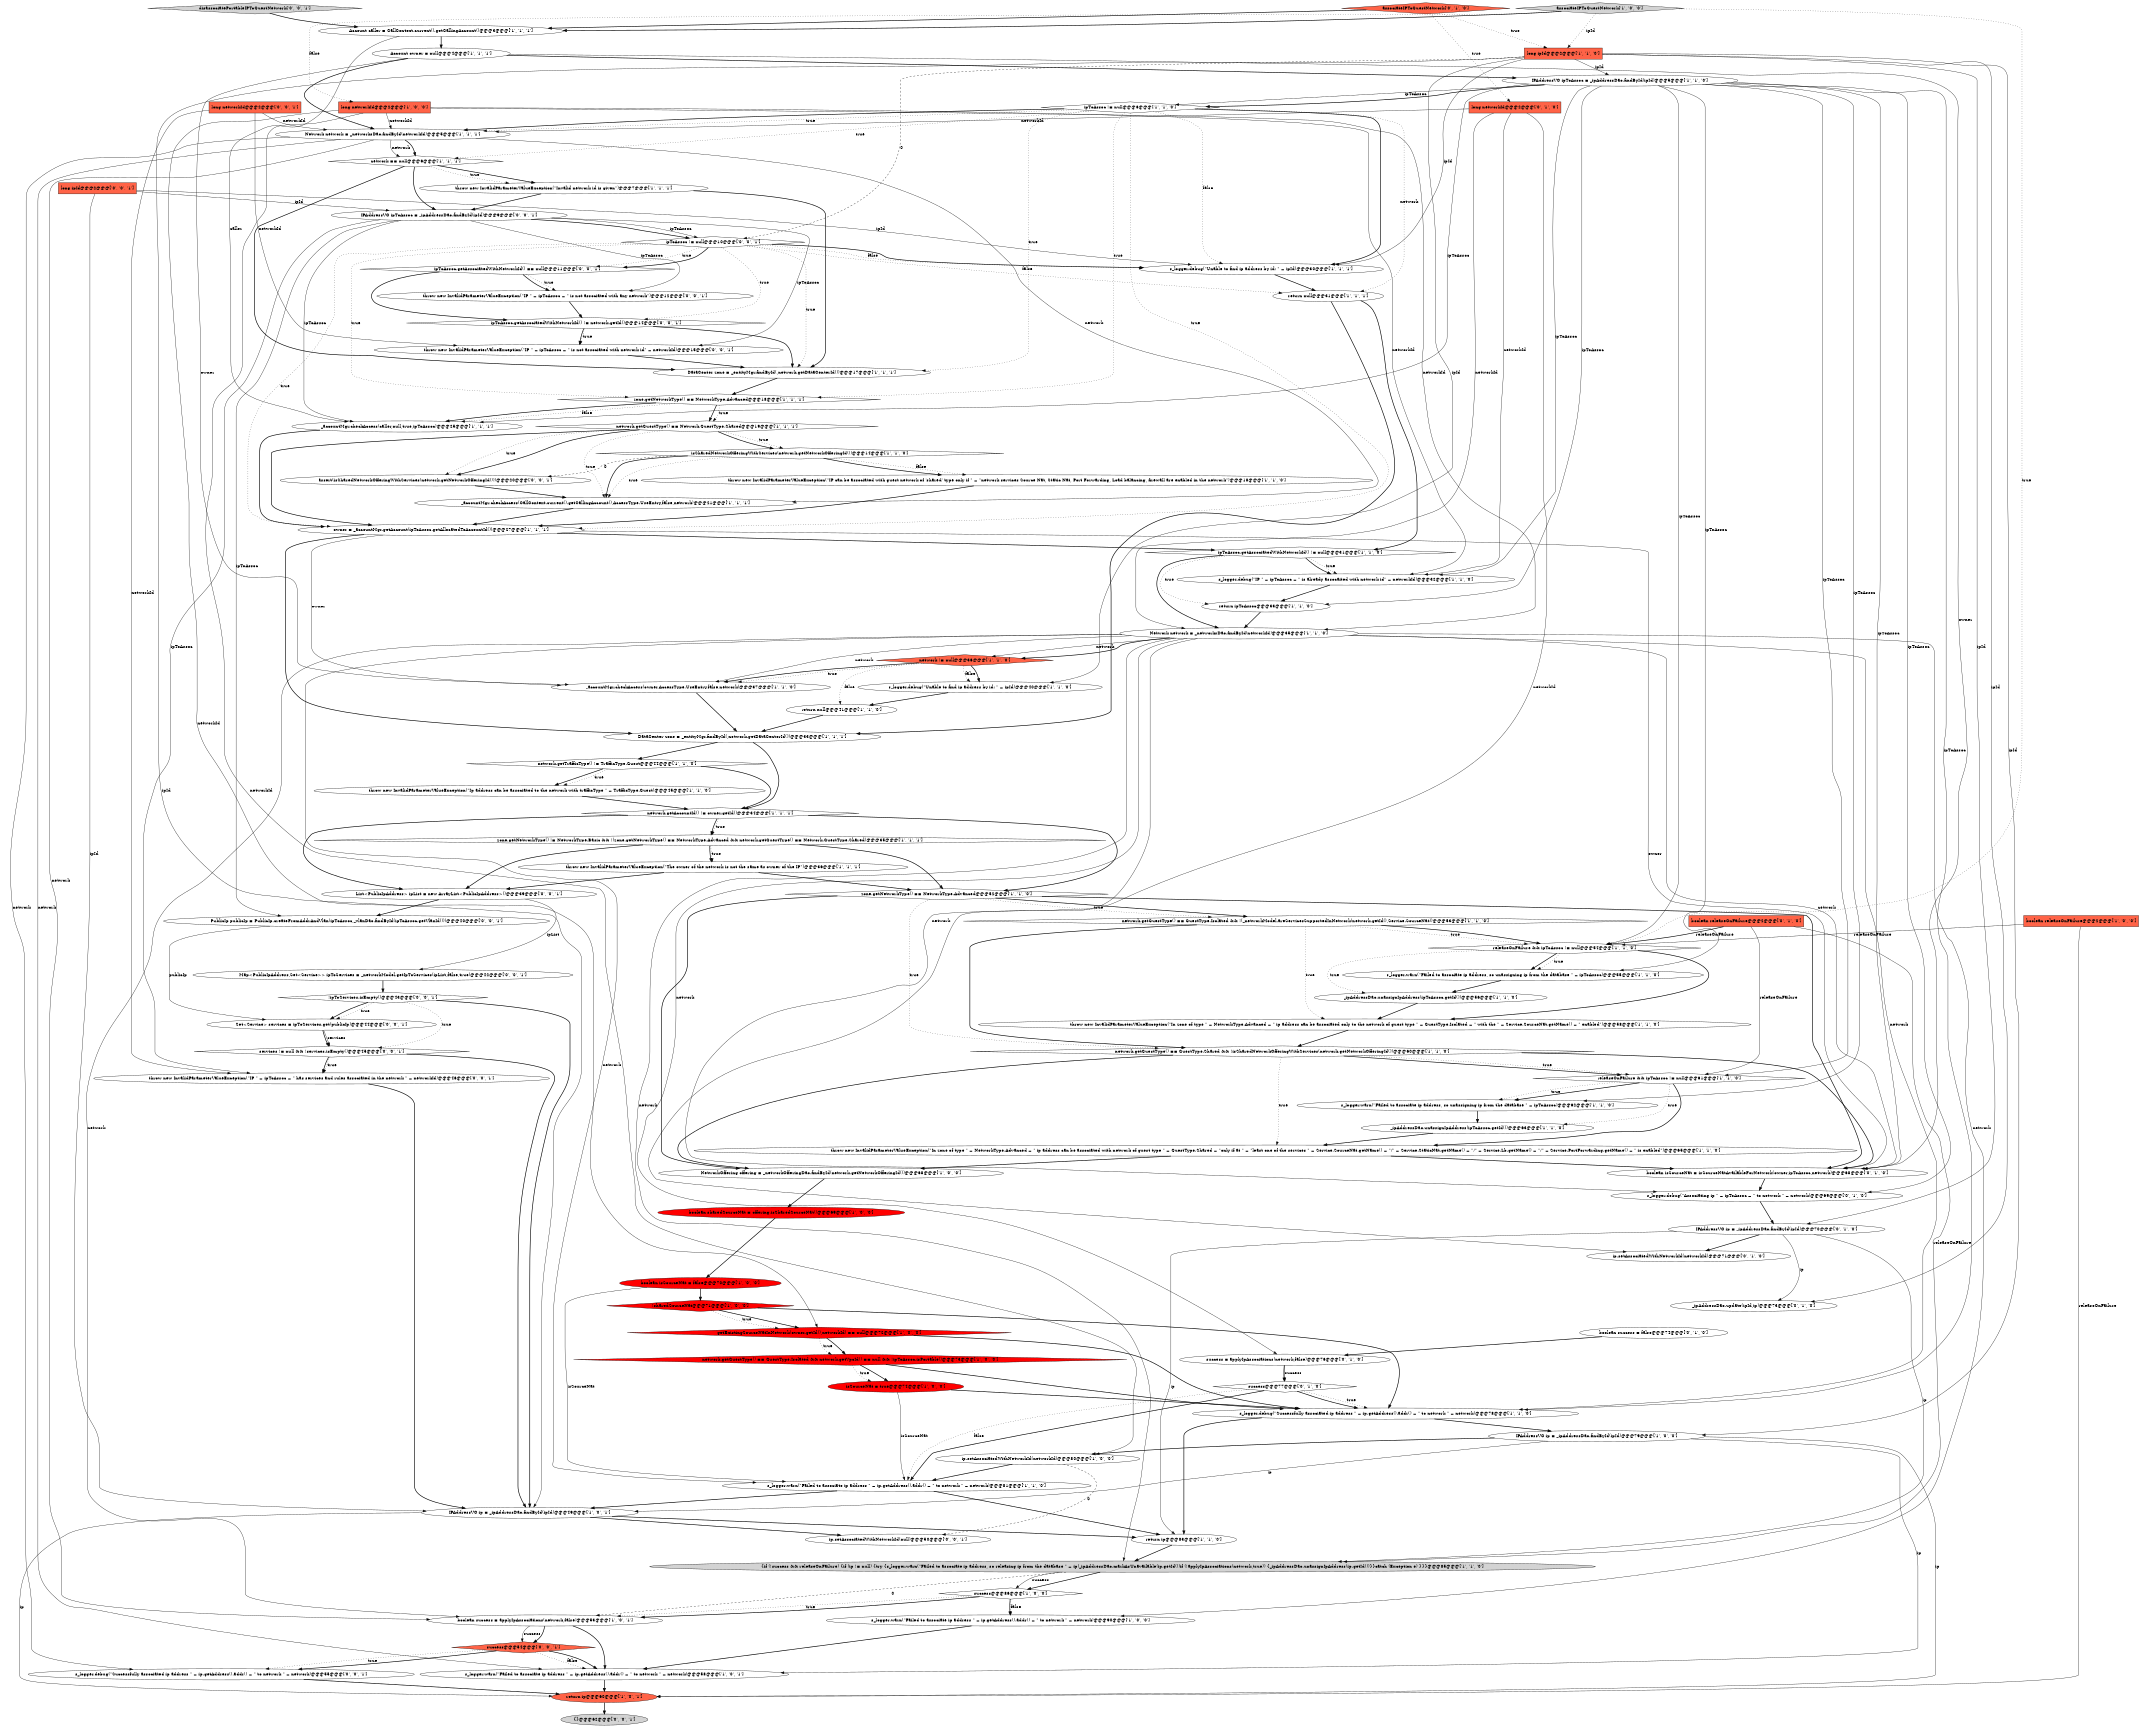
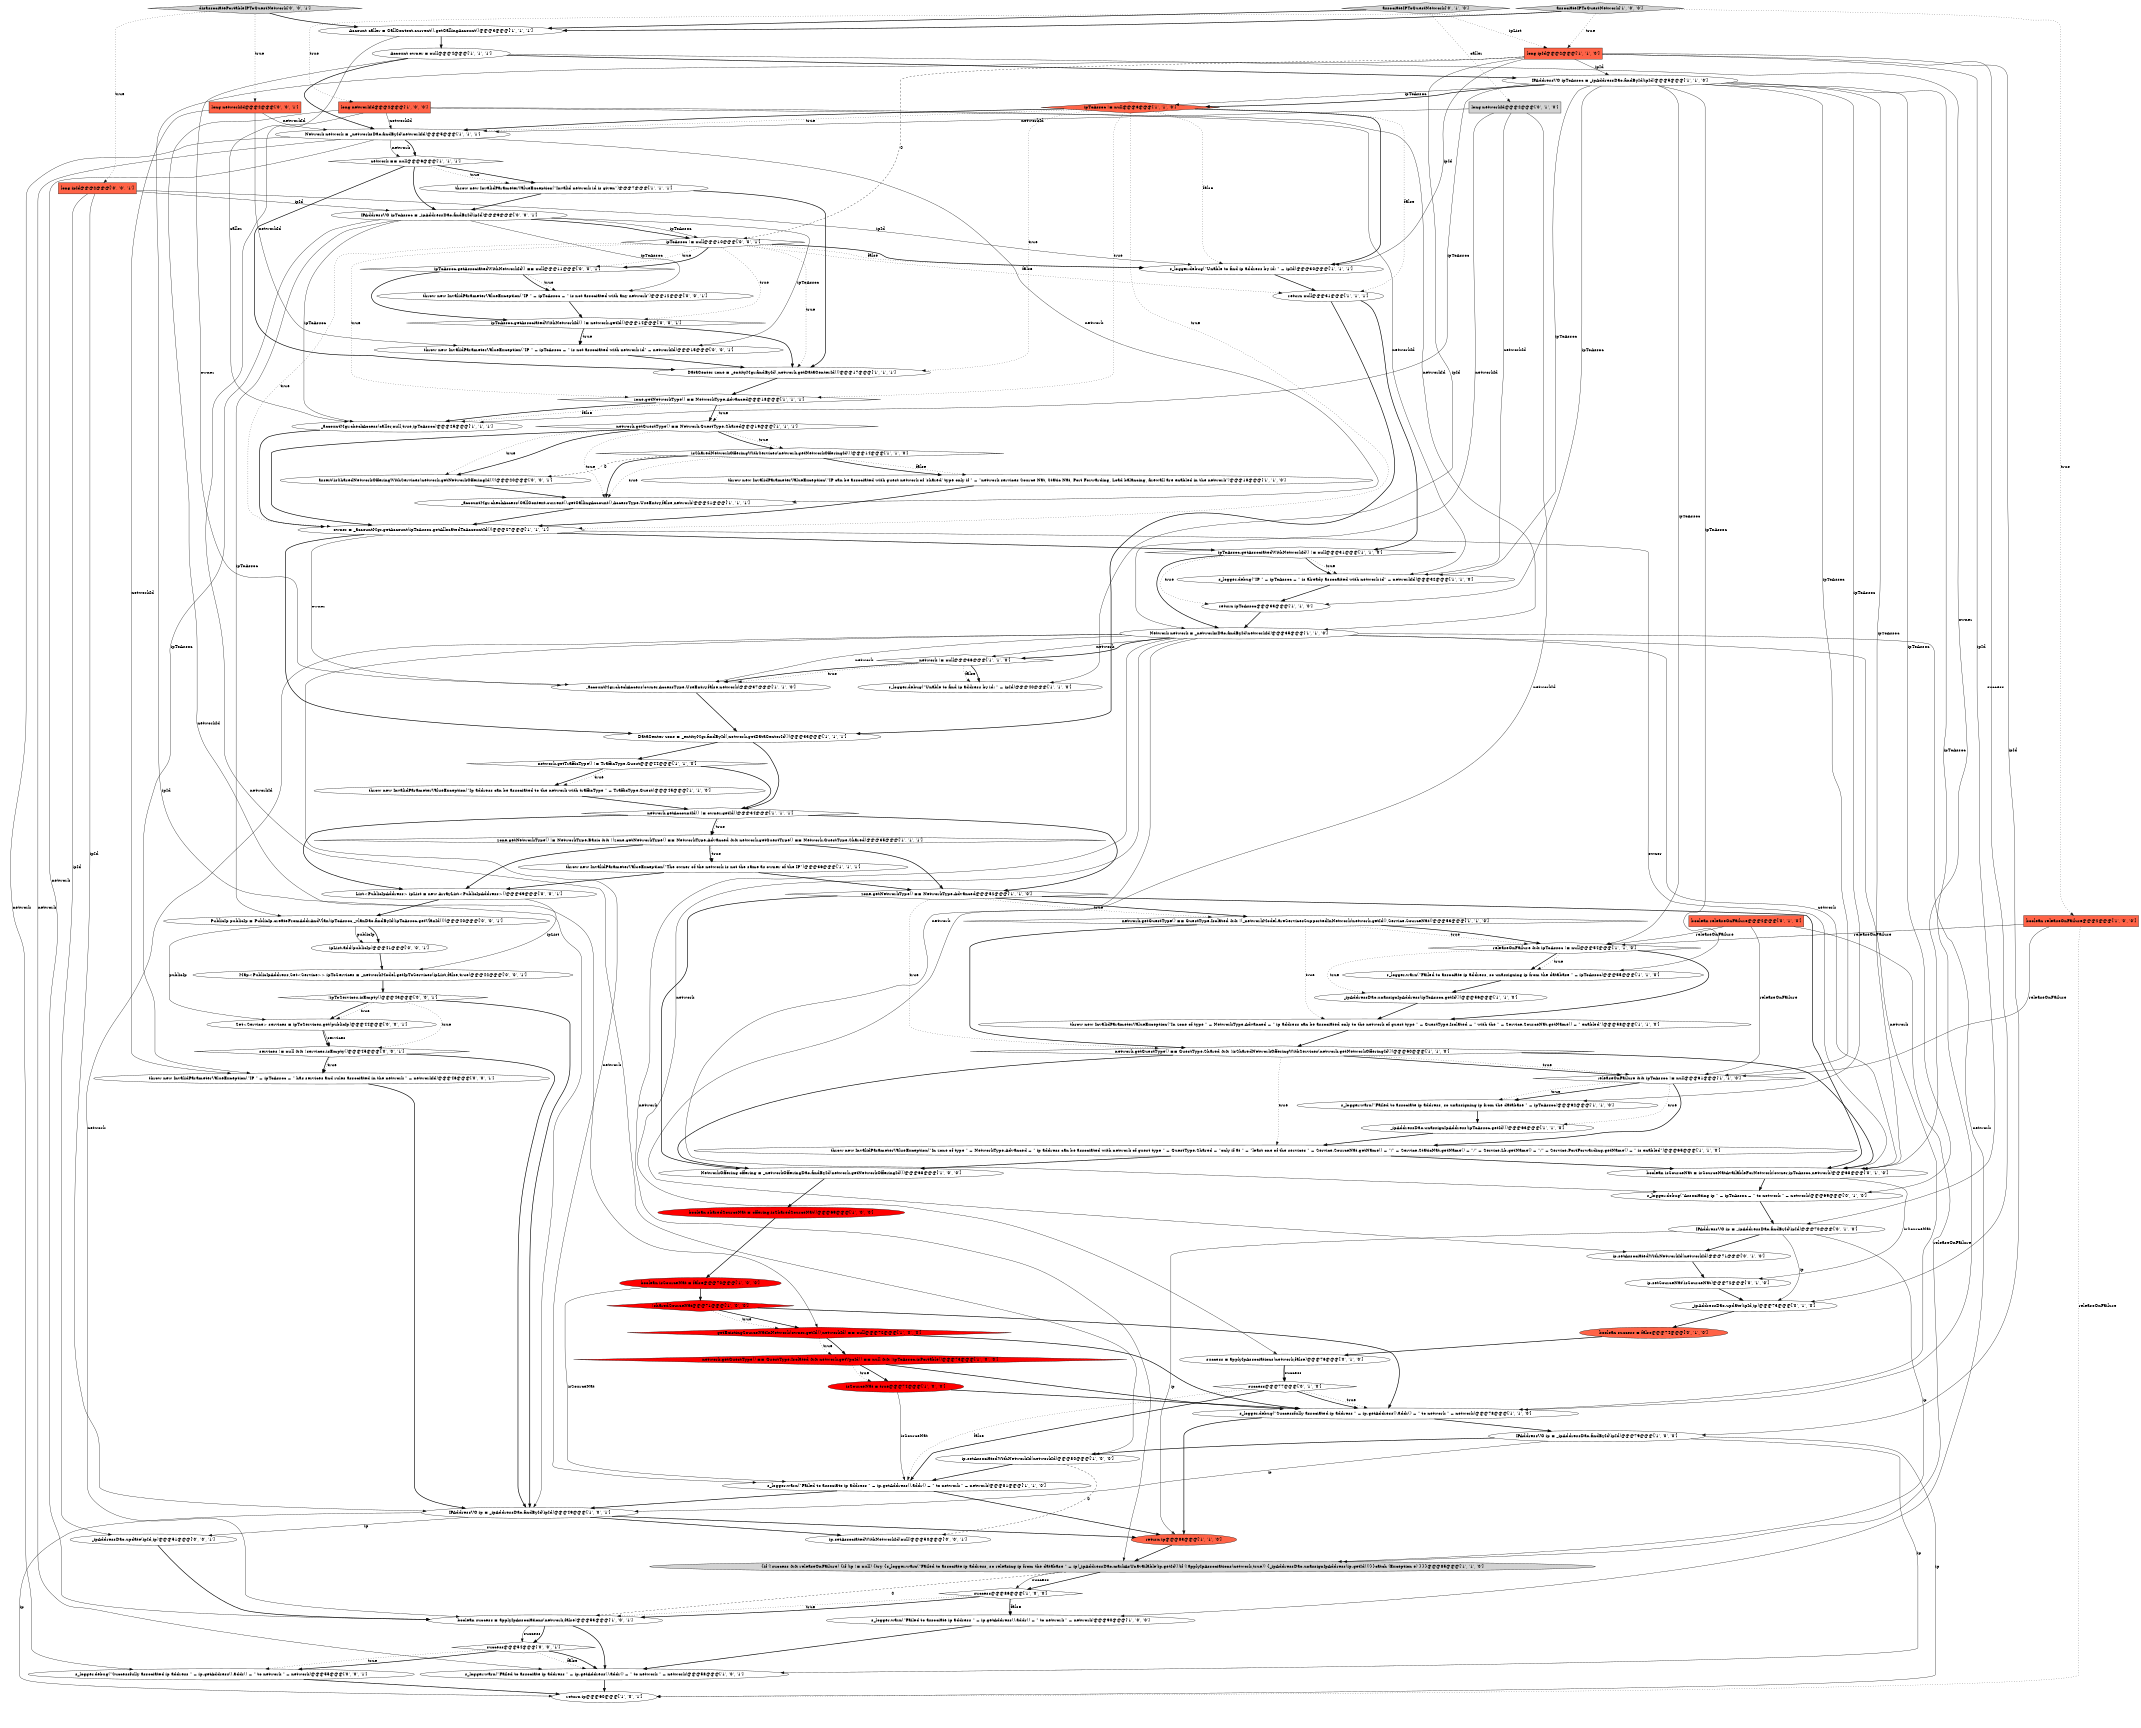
(1426, 8) -> (1426, 8)
(1515, 31) -> (1515, 31)
(1591, 31) -> (1591, 31)
(315, 54) -> (315, 54)
(1476, 54) -> (1476, 54)
none -> (255, 56)
none -> (115, 58)
(1130, 107) -> (1130, 107)
(1515, 107) -> (1515, 107)
(776, 135) -> none
(1409, 202) -> (1409, 202)
(2022, 472) -> (2061, 275)
(965, 660) -> (965, 660)
(1996, 687) -> (1996, 687)
(842, 710) -> none
(1668, 937) -> (1668, 937)
none -> (379, 948)
none -> (1931, 1040)
none -> (1708, 1283)
none -> (1705, 1319)
(1654, 1333) -> (1654, 1333)
none -> (153, 1540)
(1184, 1540) -> (1184, 1540)
(524, 1647) -> (524, 1647)
(1744, 1689) -> (1744, 1689)
(604, 1697) -> (604, 1697)
(604, 1720) -> none
